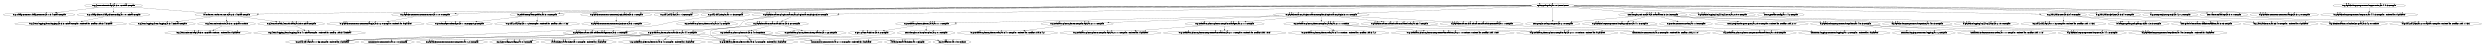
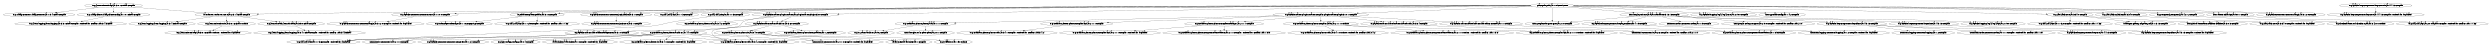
(1686, 24) -> (1689, 24)
(743, 33) -> (743, 33)
